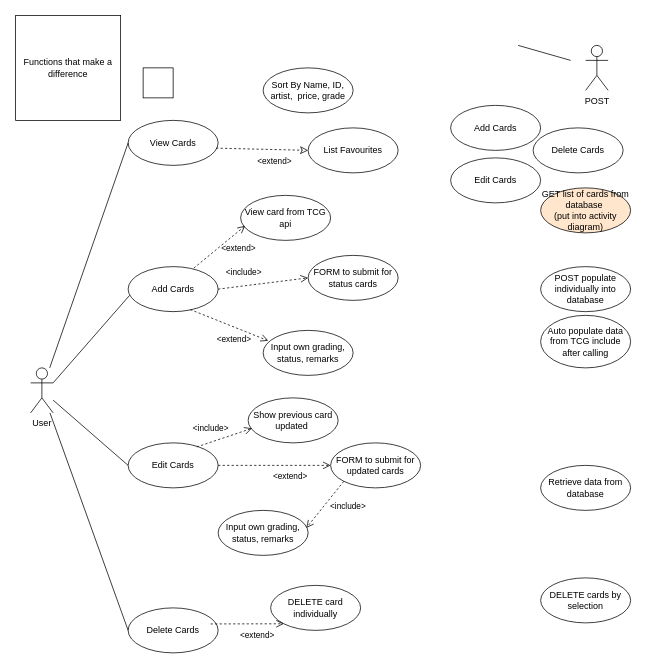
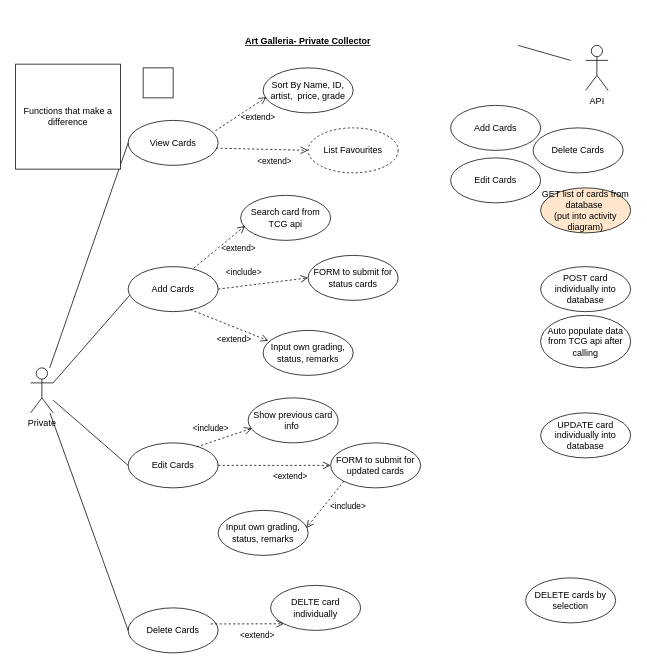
none -> (308, 42)
(68, 68) -> (68, 117)
(597, 101) -> (597, 101)
none -> (240, 115)
(300, 150) -> (302, 150)
(353, 150) -> (353, 150)
(285, 218) -> (285, 218)
(585, 289) -> (585, 289)
(585, 342) -> (585, 342)
(293, 420) -> (293, 420)
(42, 424) -> (42, 424)
none -> (585, 435)
(585, 488) -> none
(585, 600) -> (570, 600)
(315, 608) -> (315, 608)
